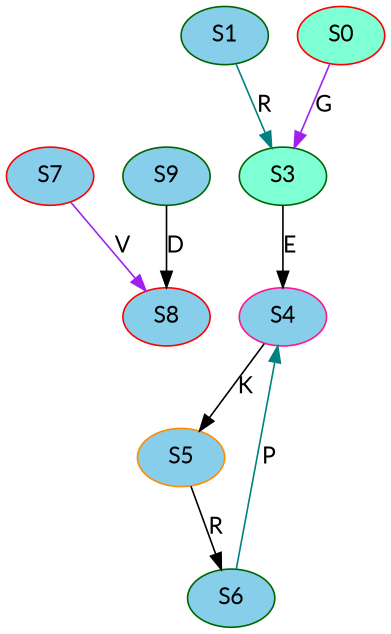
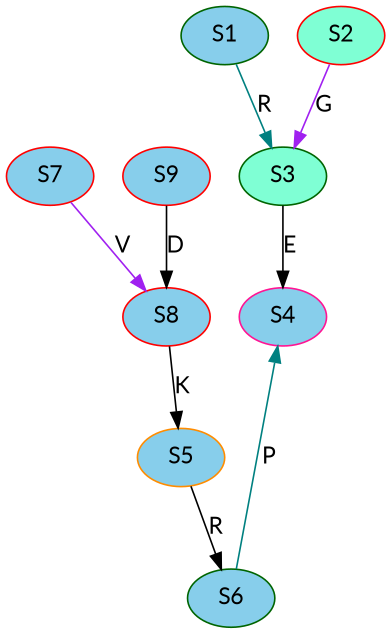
(341, 36) -> (341, 36)
(167, 176) -> (167, 176)
(237, 381) -> (173, 379)
